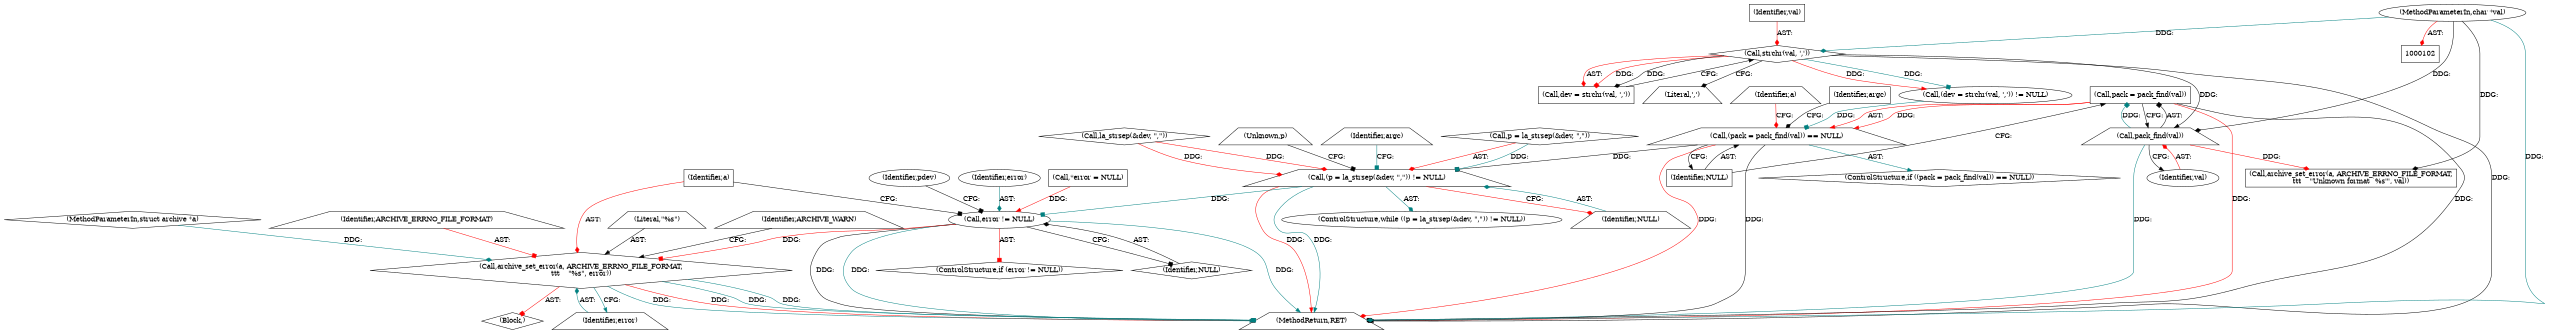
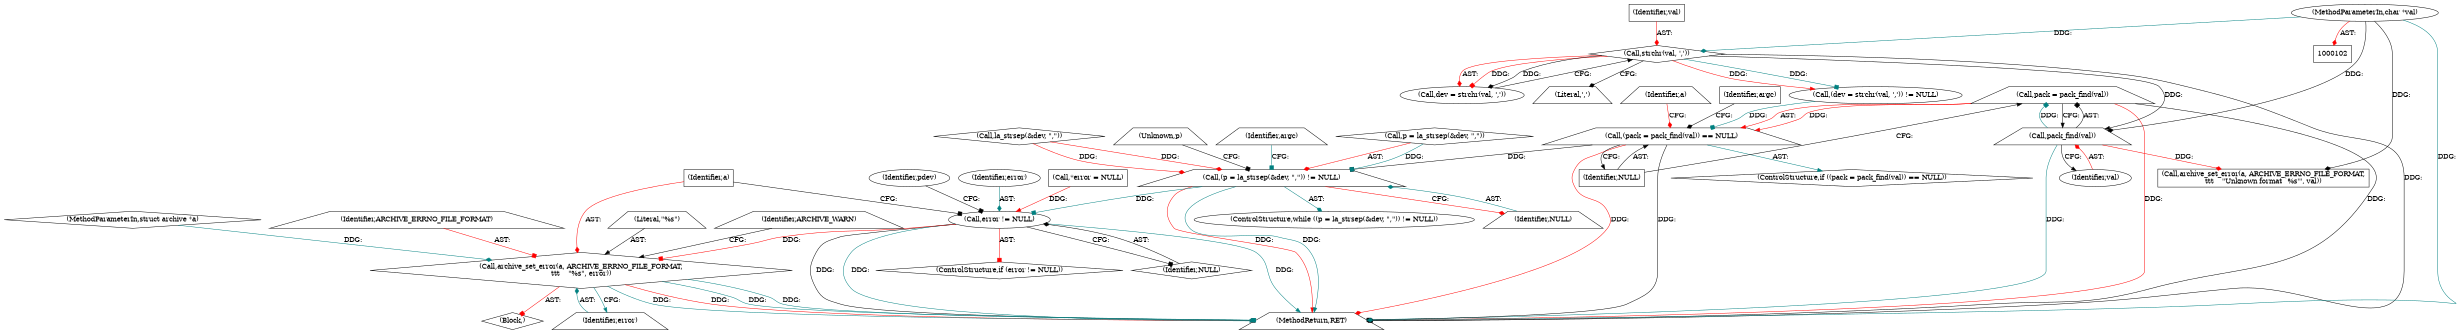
(1586, 95) -> (1462, 95)
(2140, 95) -> (2063, 95)
